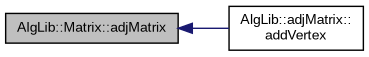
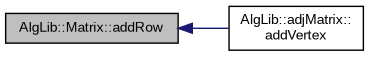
(92, 28) -> (92, 28)
